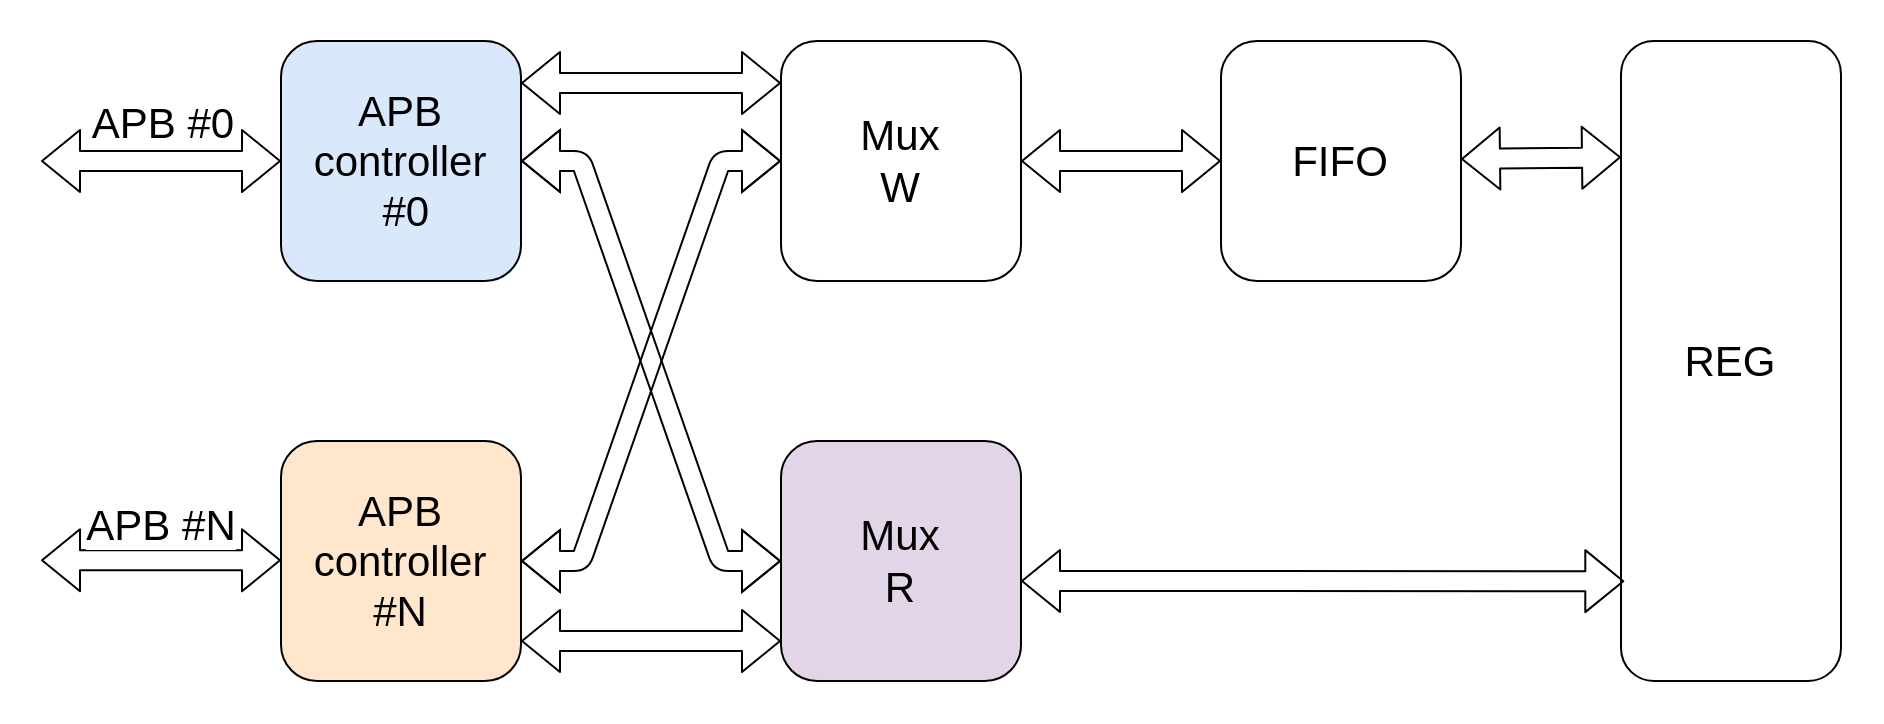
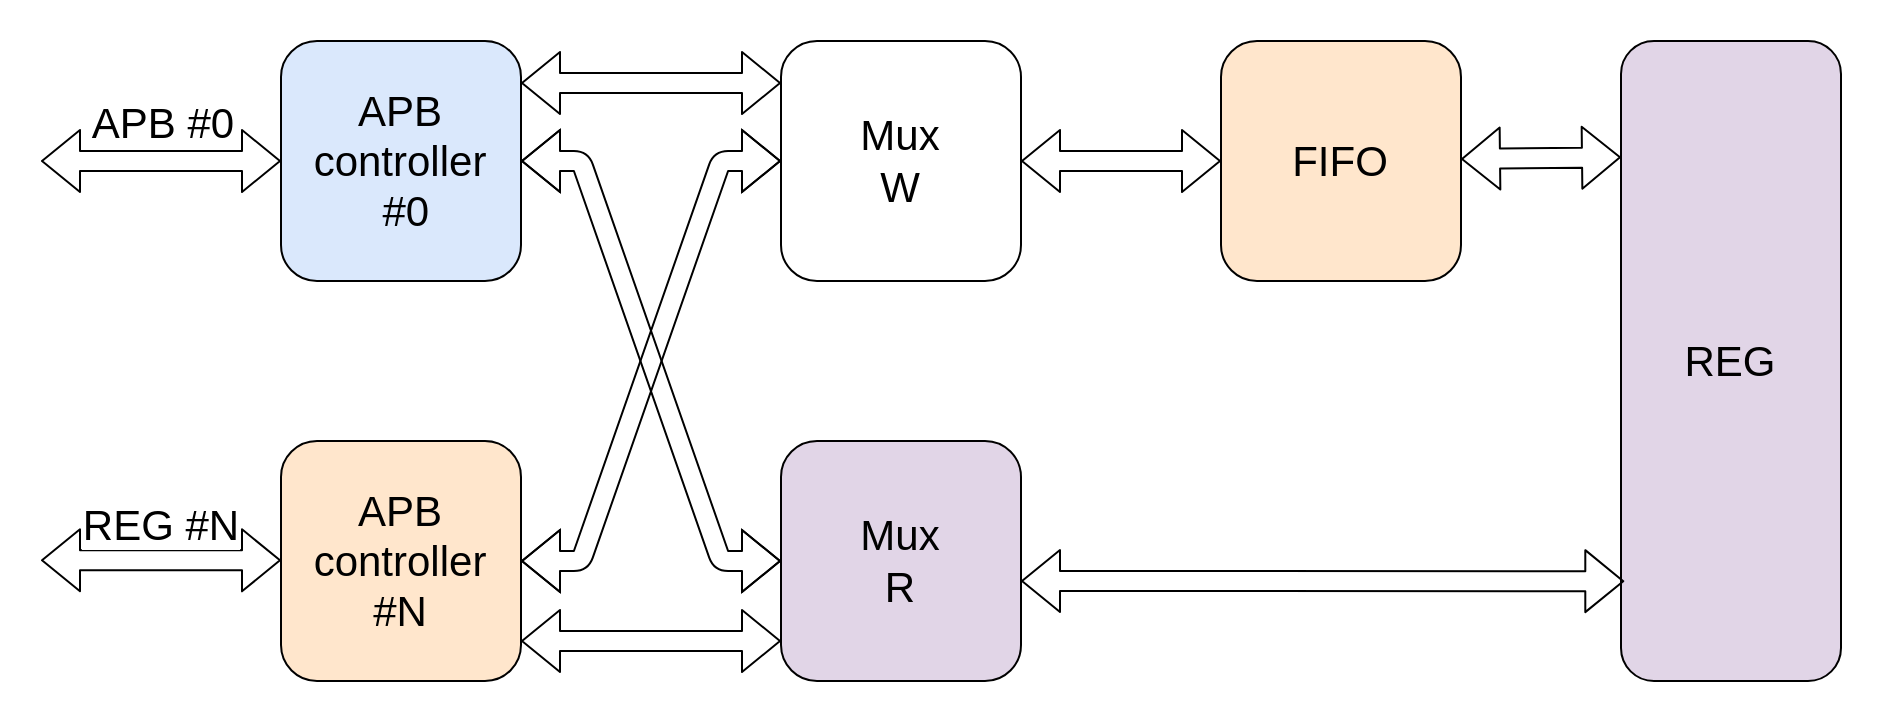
(1341, 161) -> (1341, 161)
(1731, 361) -> (1731, 361)
(162, 525) -> (162, 525)
